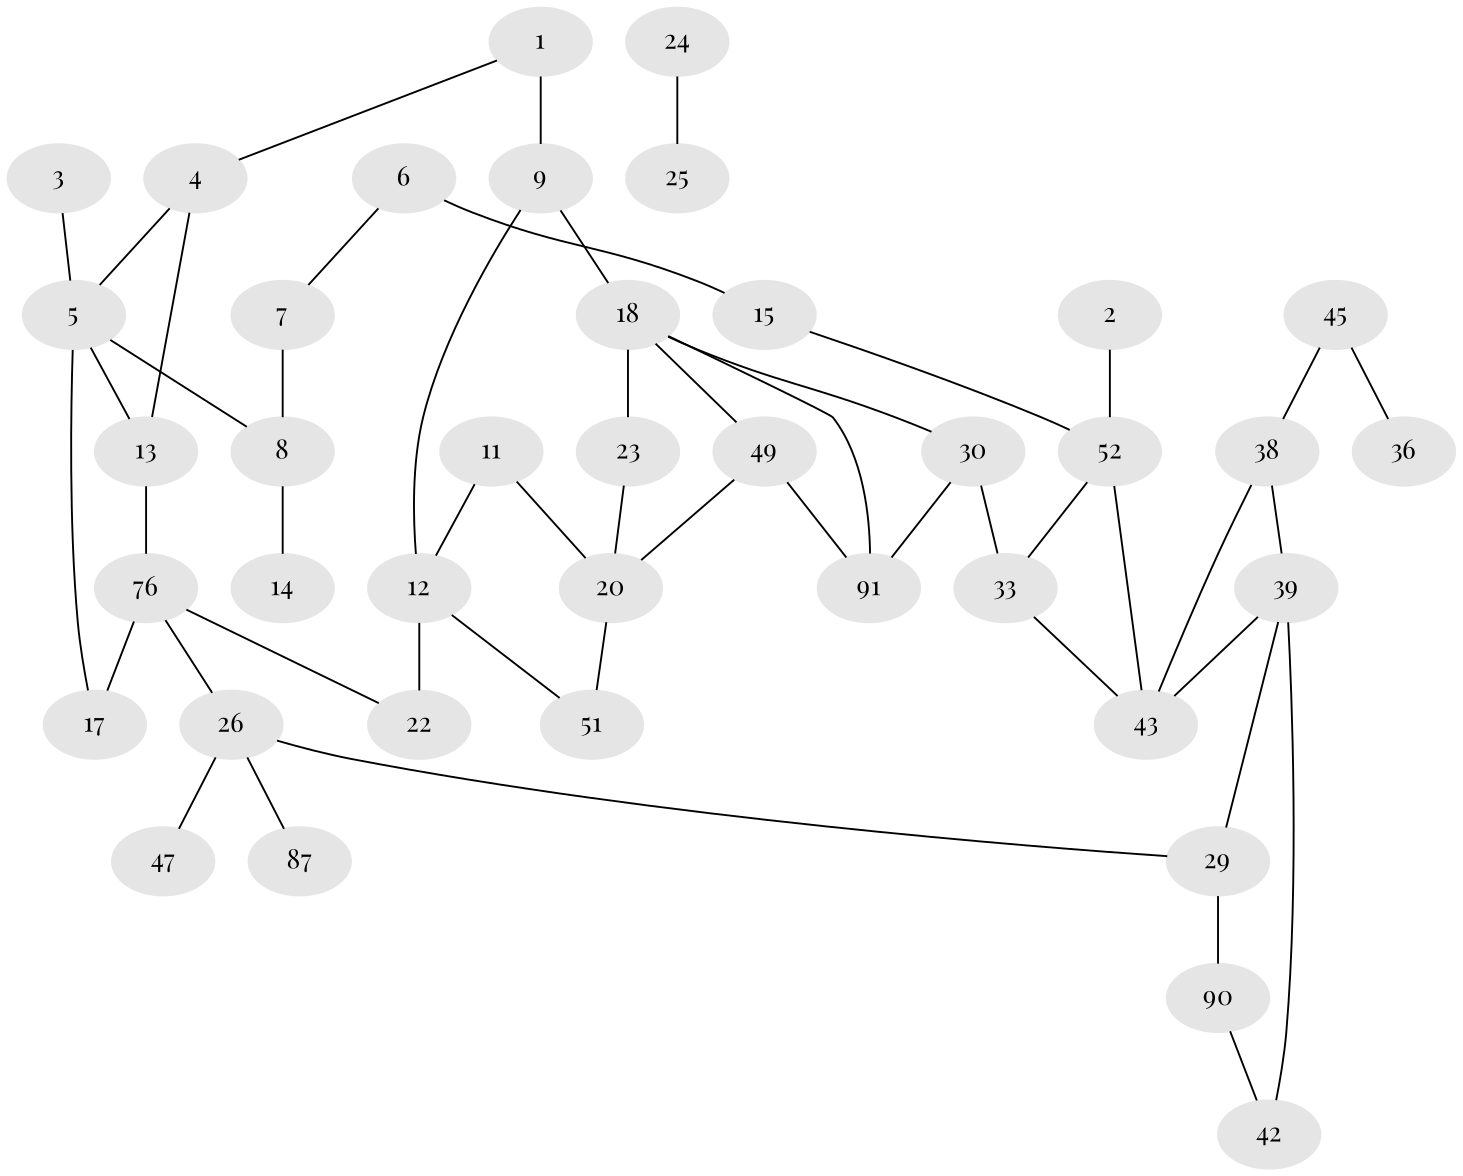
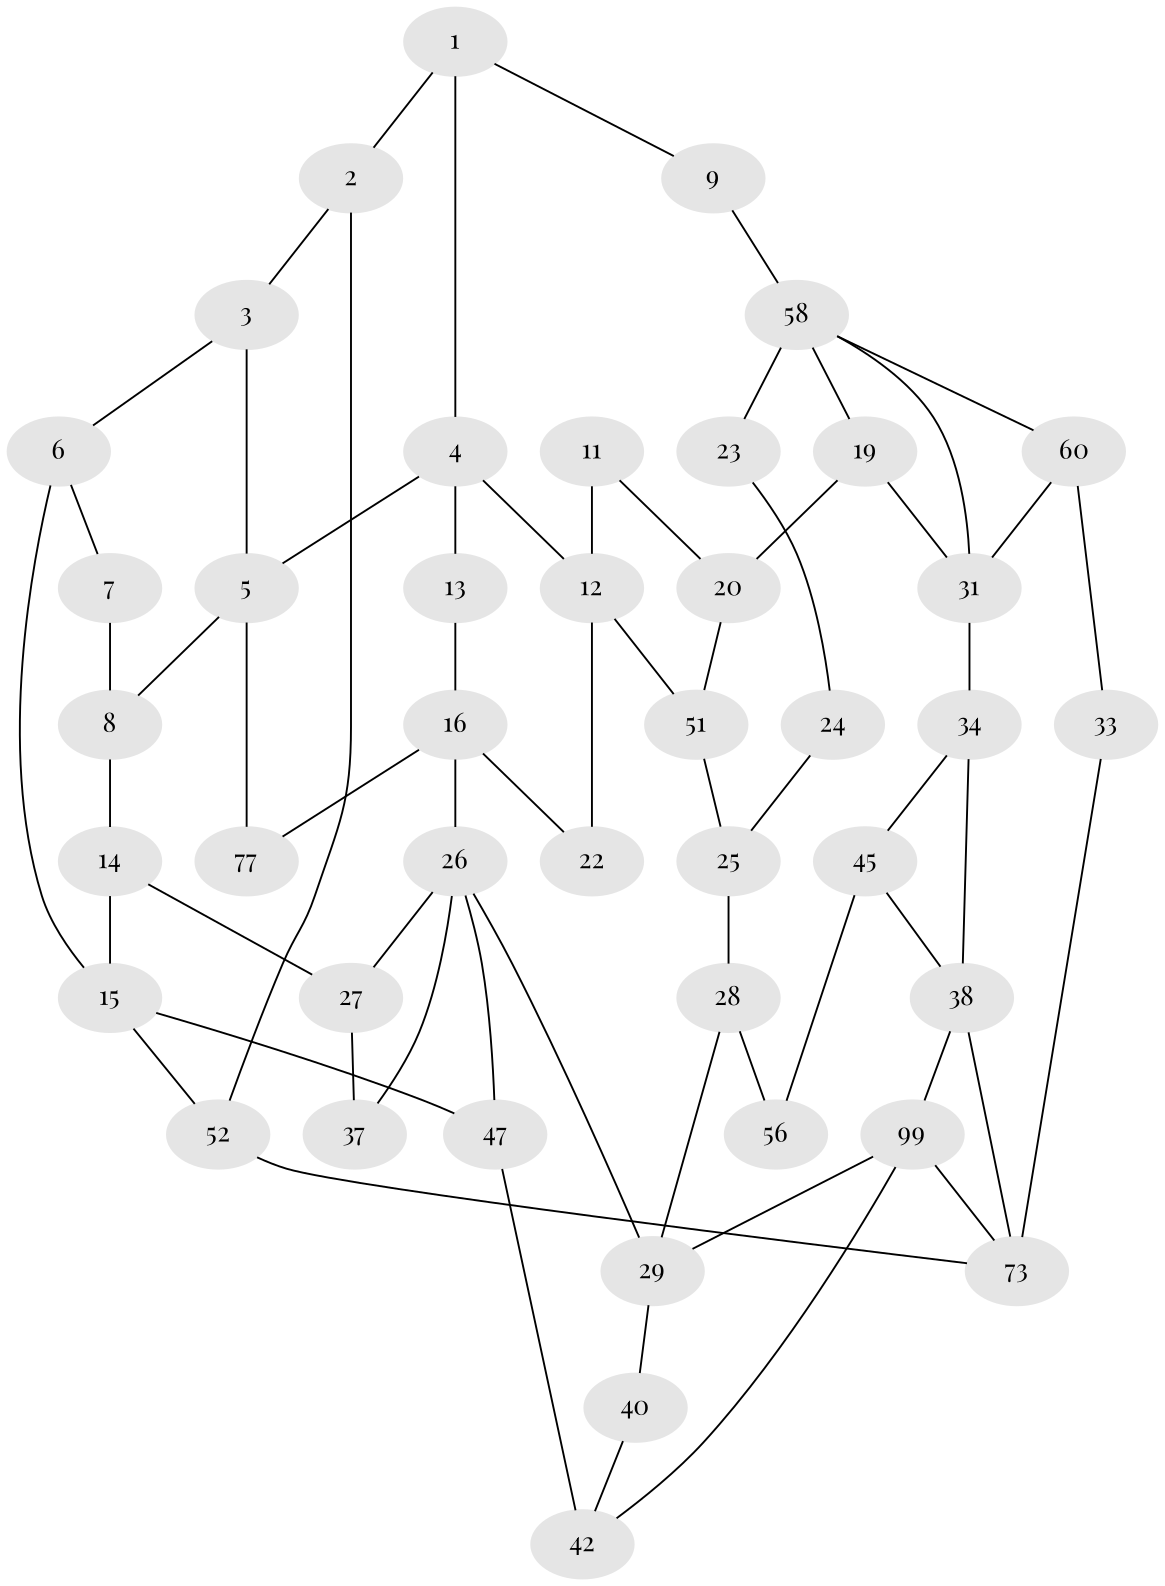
none -> (403, 110)
none -> (299, 247)
(628, 315) -> (797, 315)
(437, 373) -> (523, 520)
(110, 383) -> none
none -> (153, 383)
(765, 452) -> (865, 452)
(973, 452) -> (1074, 452)
(1404, 452) -> (776, 1135)
(619, 520) -> (807, 581)
(1058, 520) -> none
(146, 588) -> (455, 725)
(869, 588) -> (969, 588)
(1286, 588) -> (913, 1135)
(95, 725) -> (247, 861)
none -> (969, 725)
(1146, 725) -> (1017, 1271)
none -> (712, 793)
(300, 861) -> (355, 1135)
none -> (110, 930)
none -> (351, 998)
none -> (729, 998)
(1218, 998) -> (636, 1408)
none -> (307, 1059)
none -> (539, 1340)
